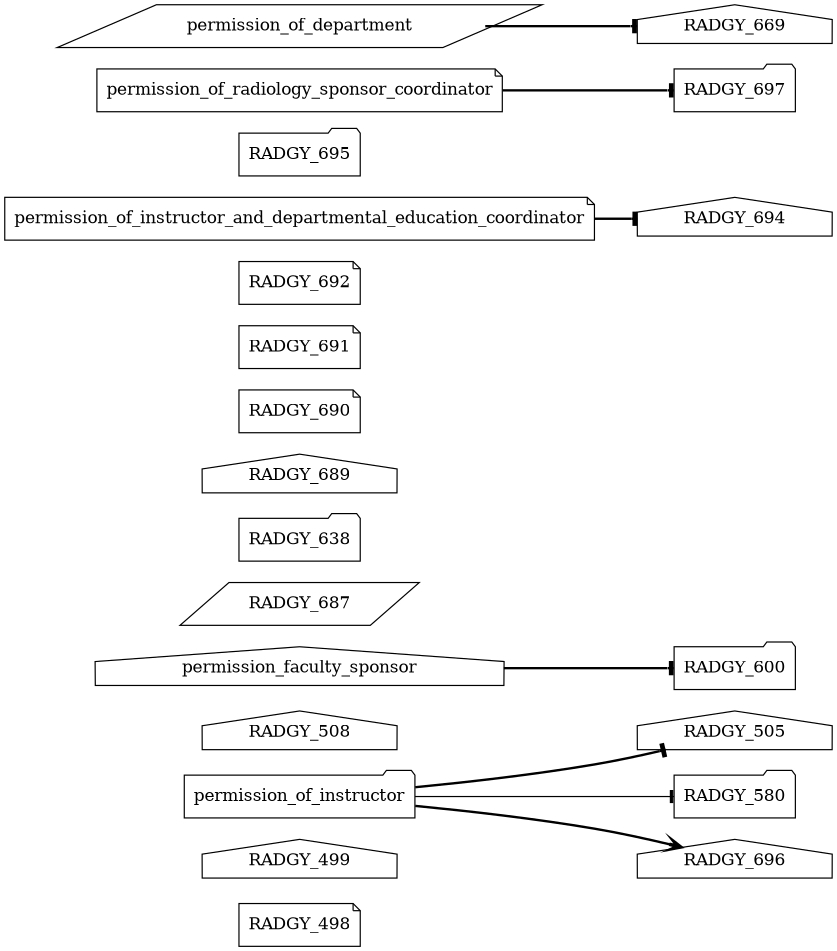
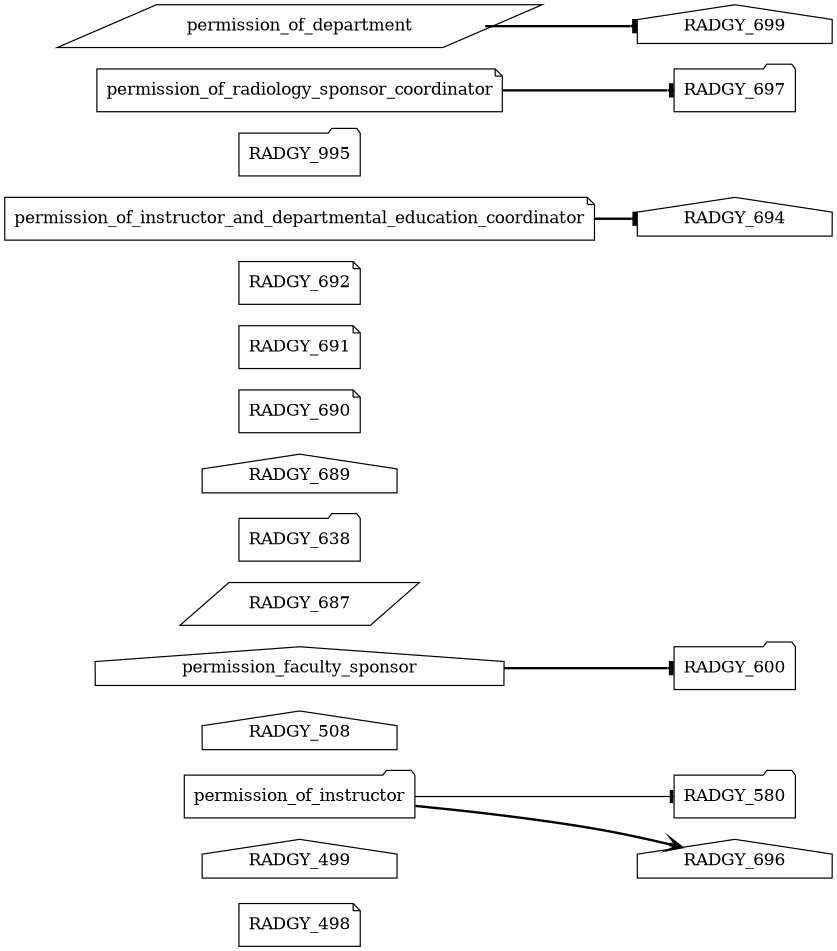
(735, 26) -> (735, 26)
(300, 155) -> (300, 155)
(735, 732) -> none
